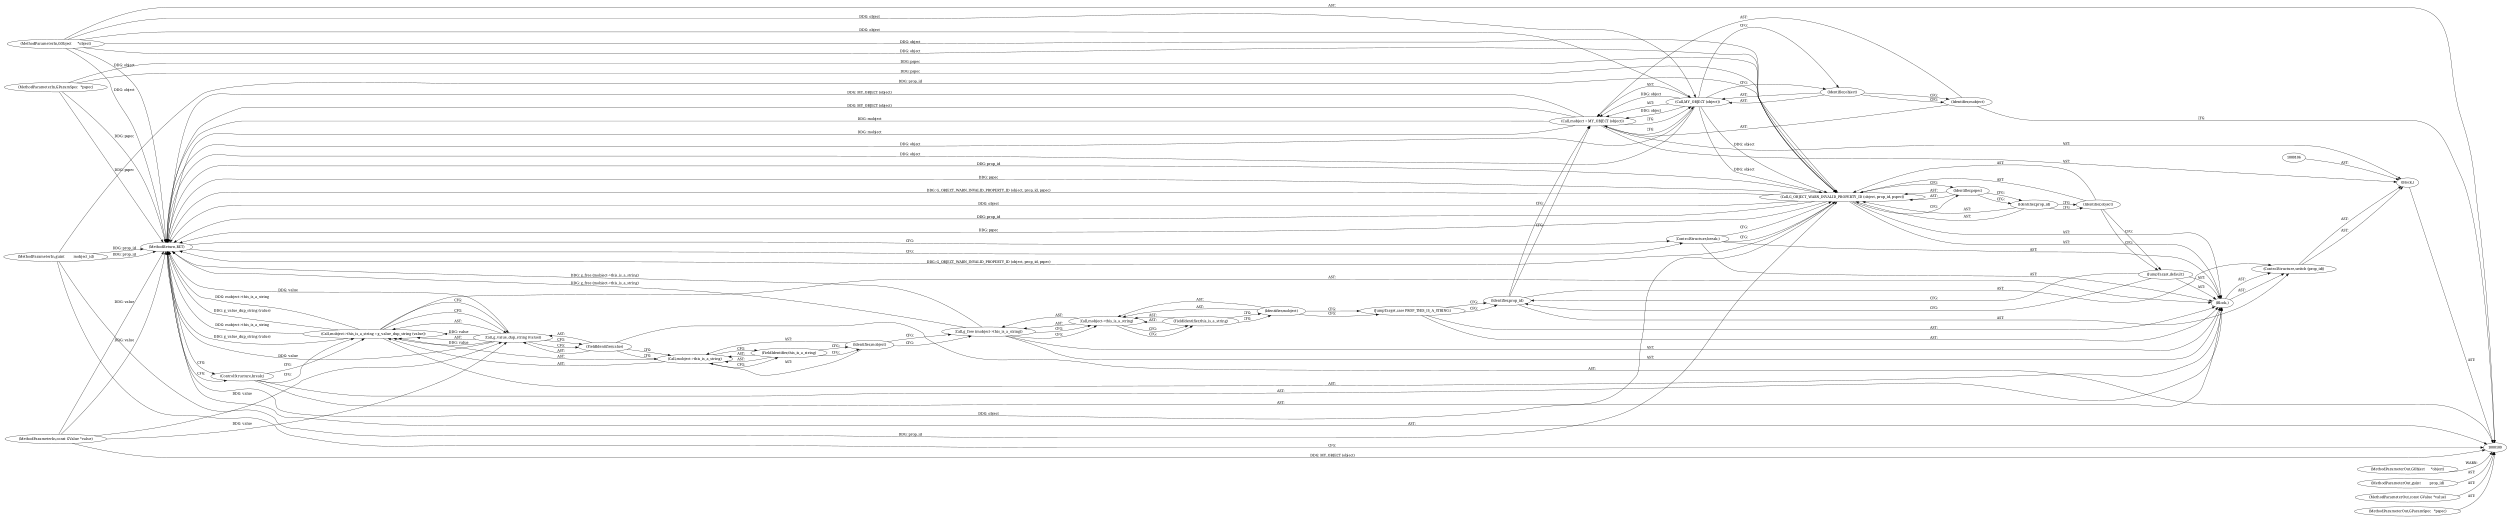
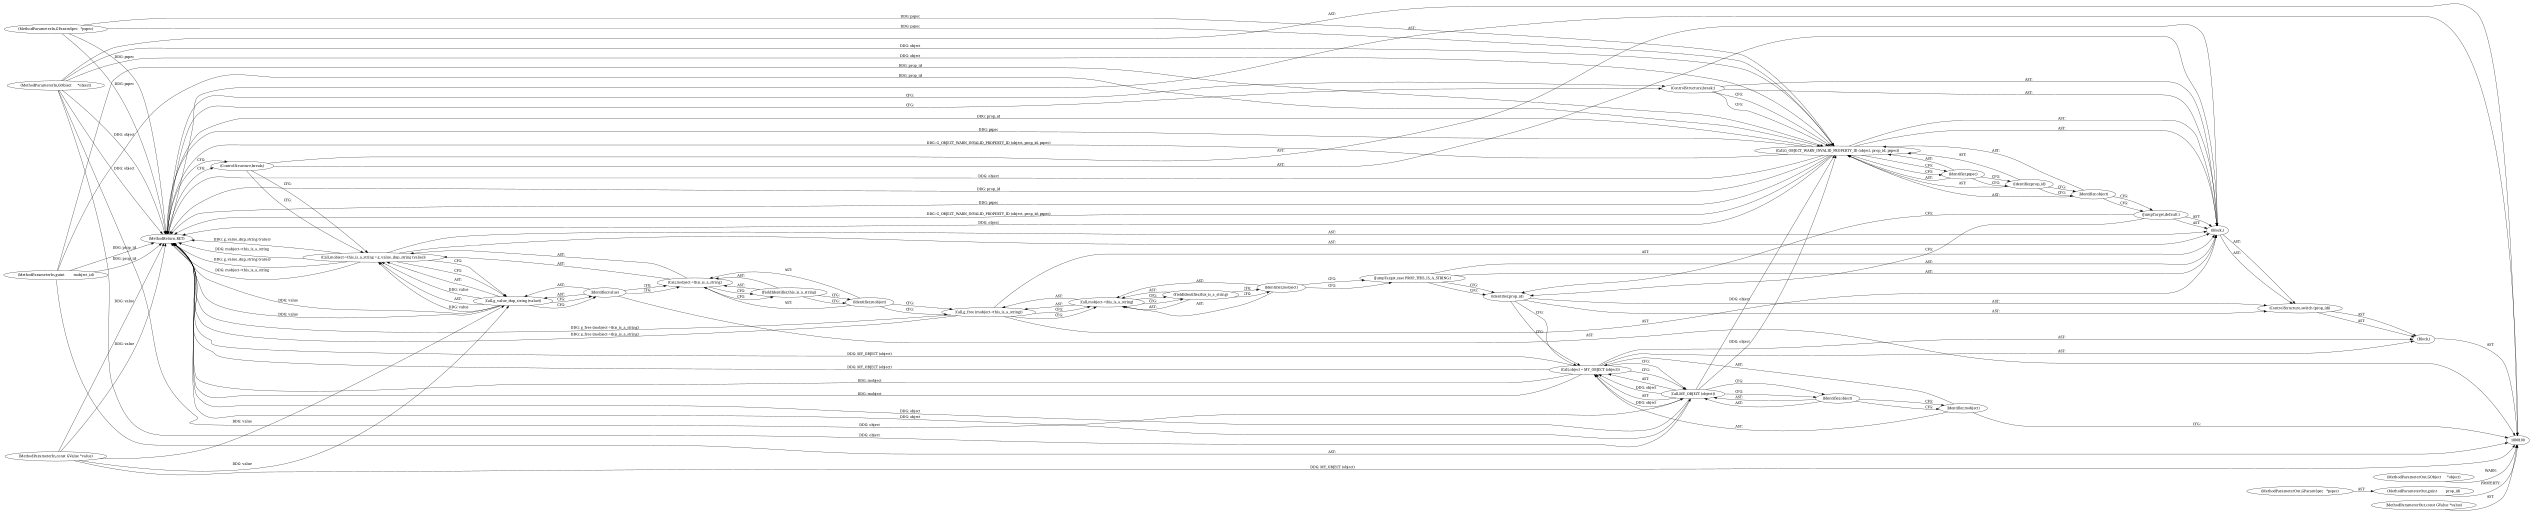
(1593, 121) -> (1590, 370)
(2294, 158) -> none
(605, 347) -> (605, 293)
(1333, 446) -> (1333, 452)
(2472, 472) -> (2491, 483)
(2485, 489) -> (2362, 491)
